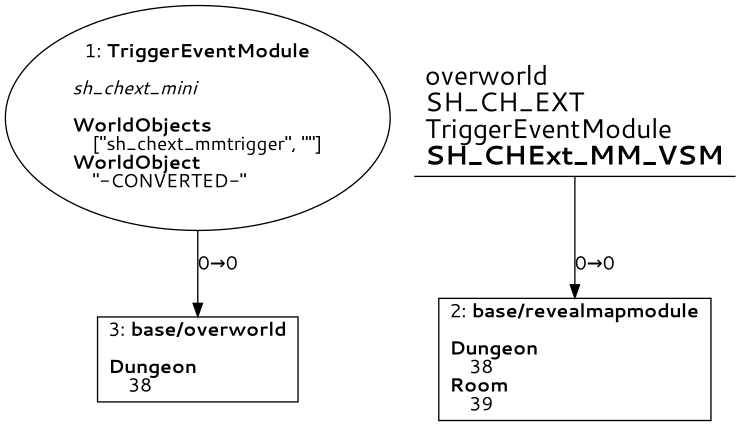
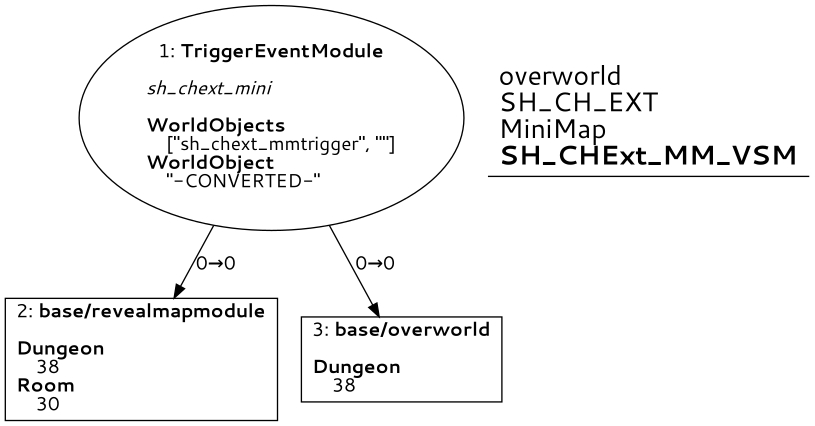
(549, 130) -> (553, 130)
(575, 231) -> (197, 256)
(472, 405) -> (39, 405)
